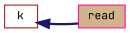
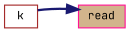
(64, 24) -> (52, 9)
